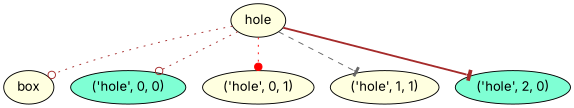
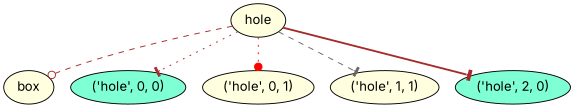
(143, 46) -> (143, 46)
(200, 50) -> (200, 50)
